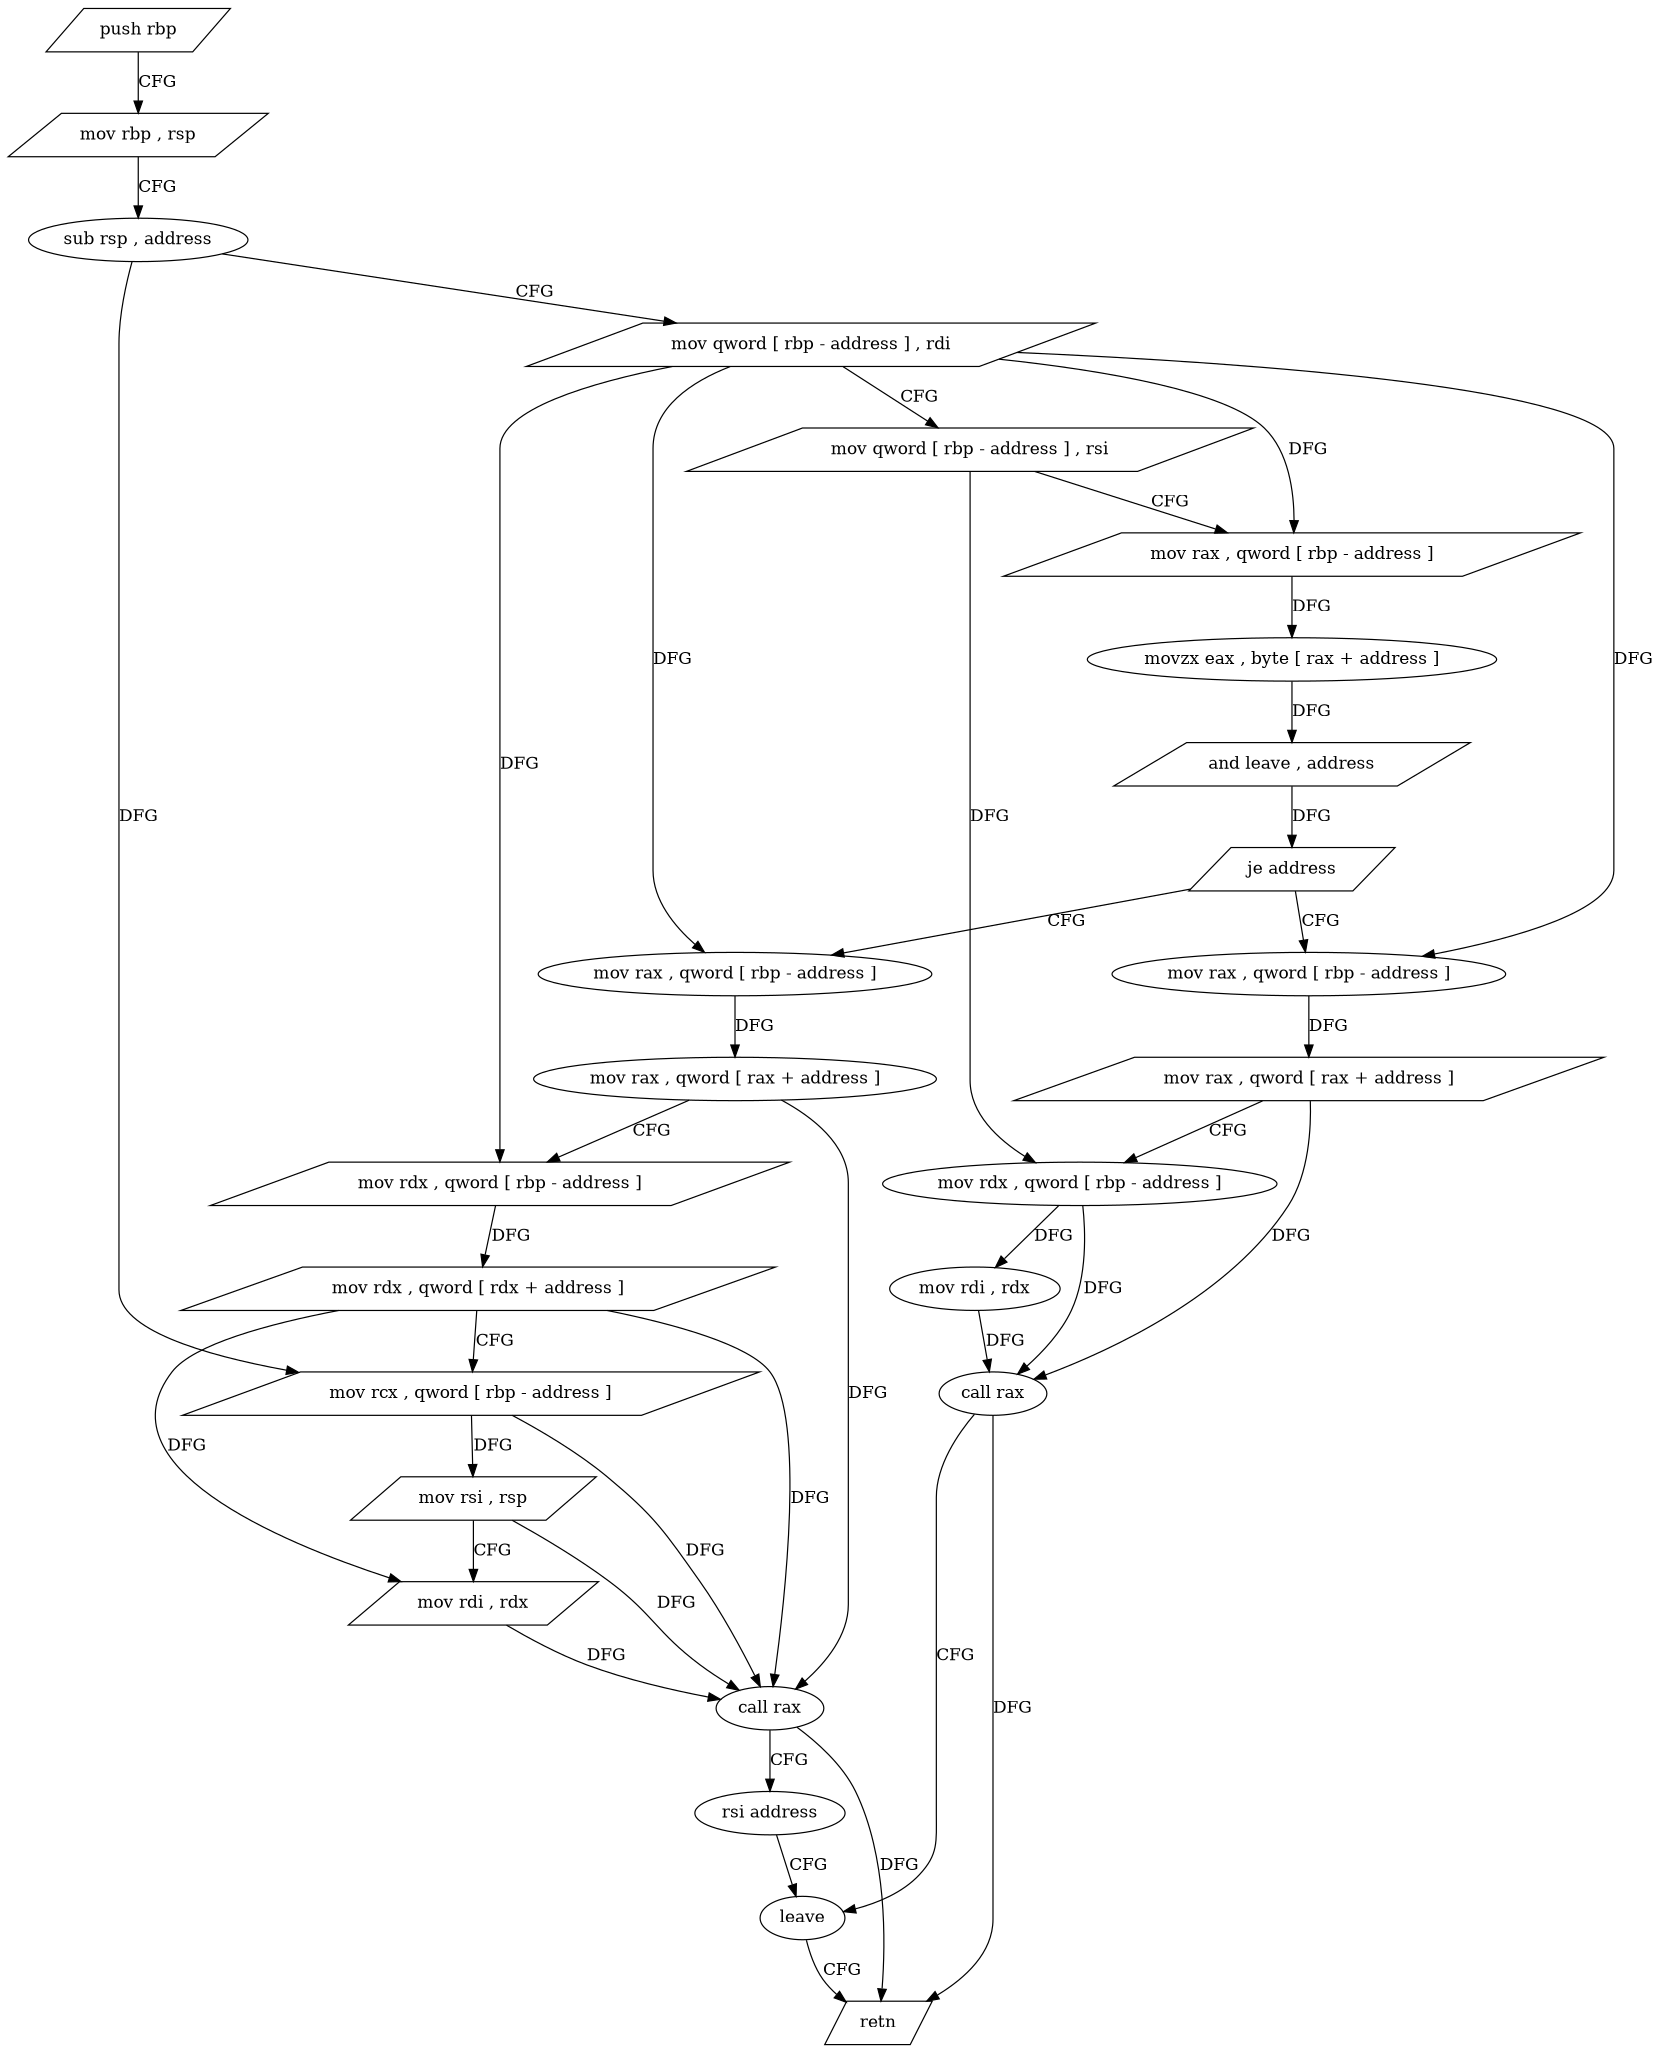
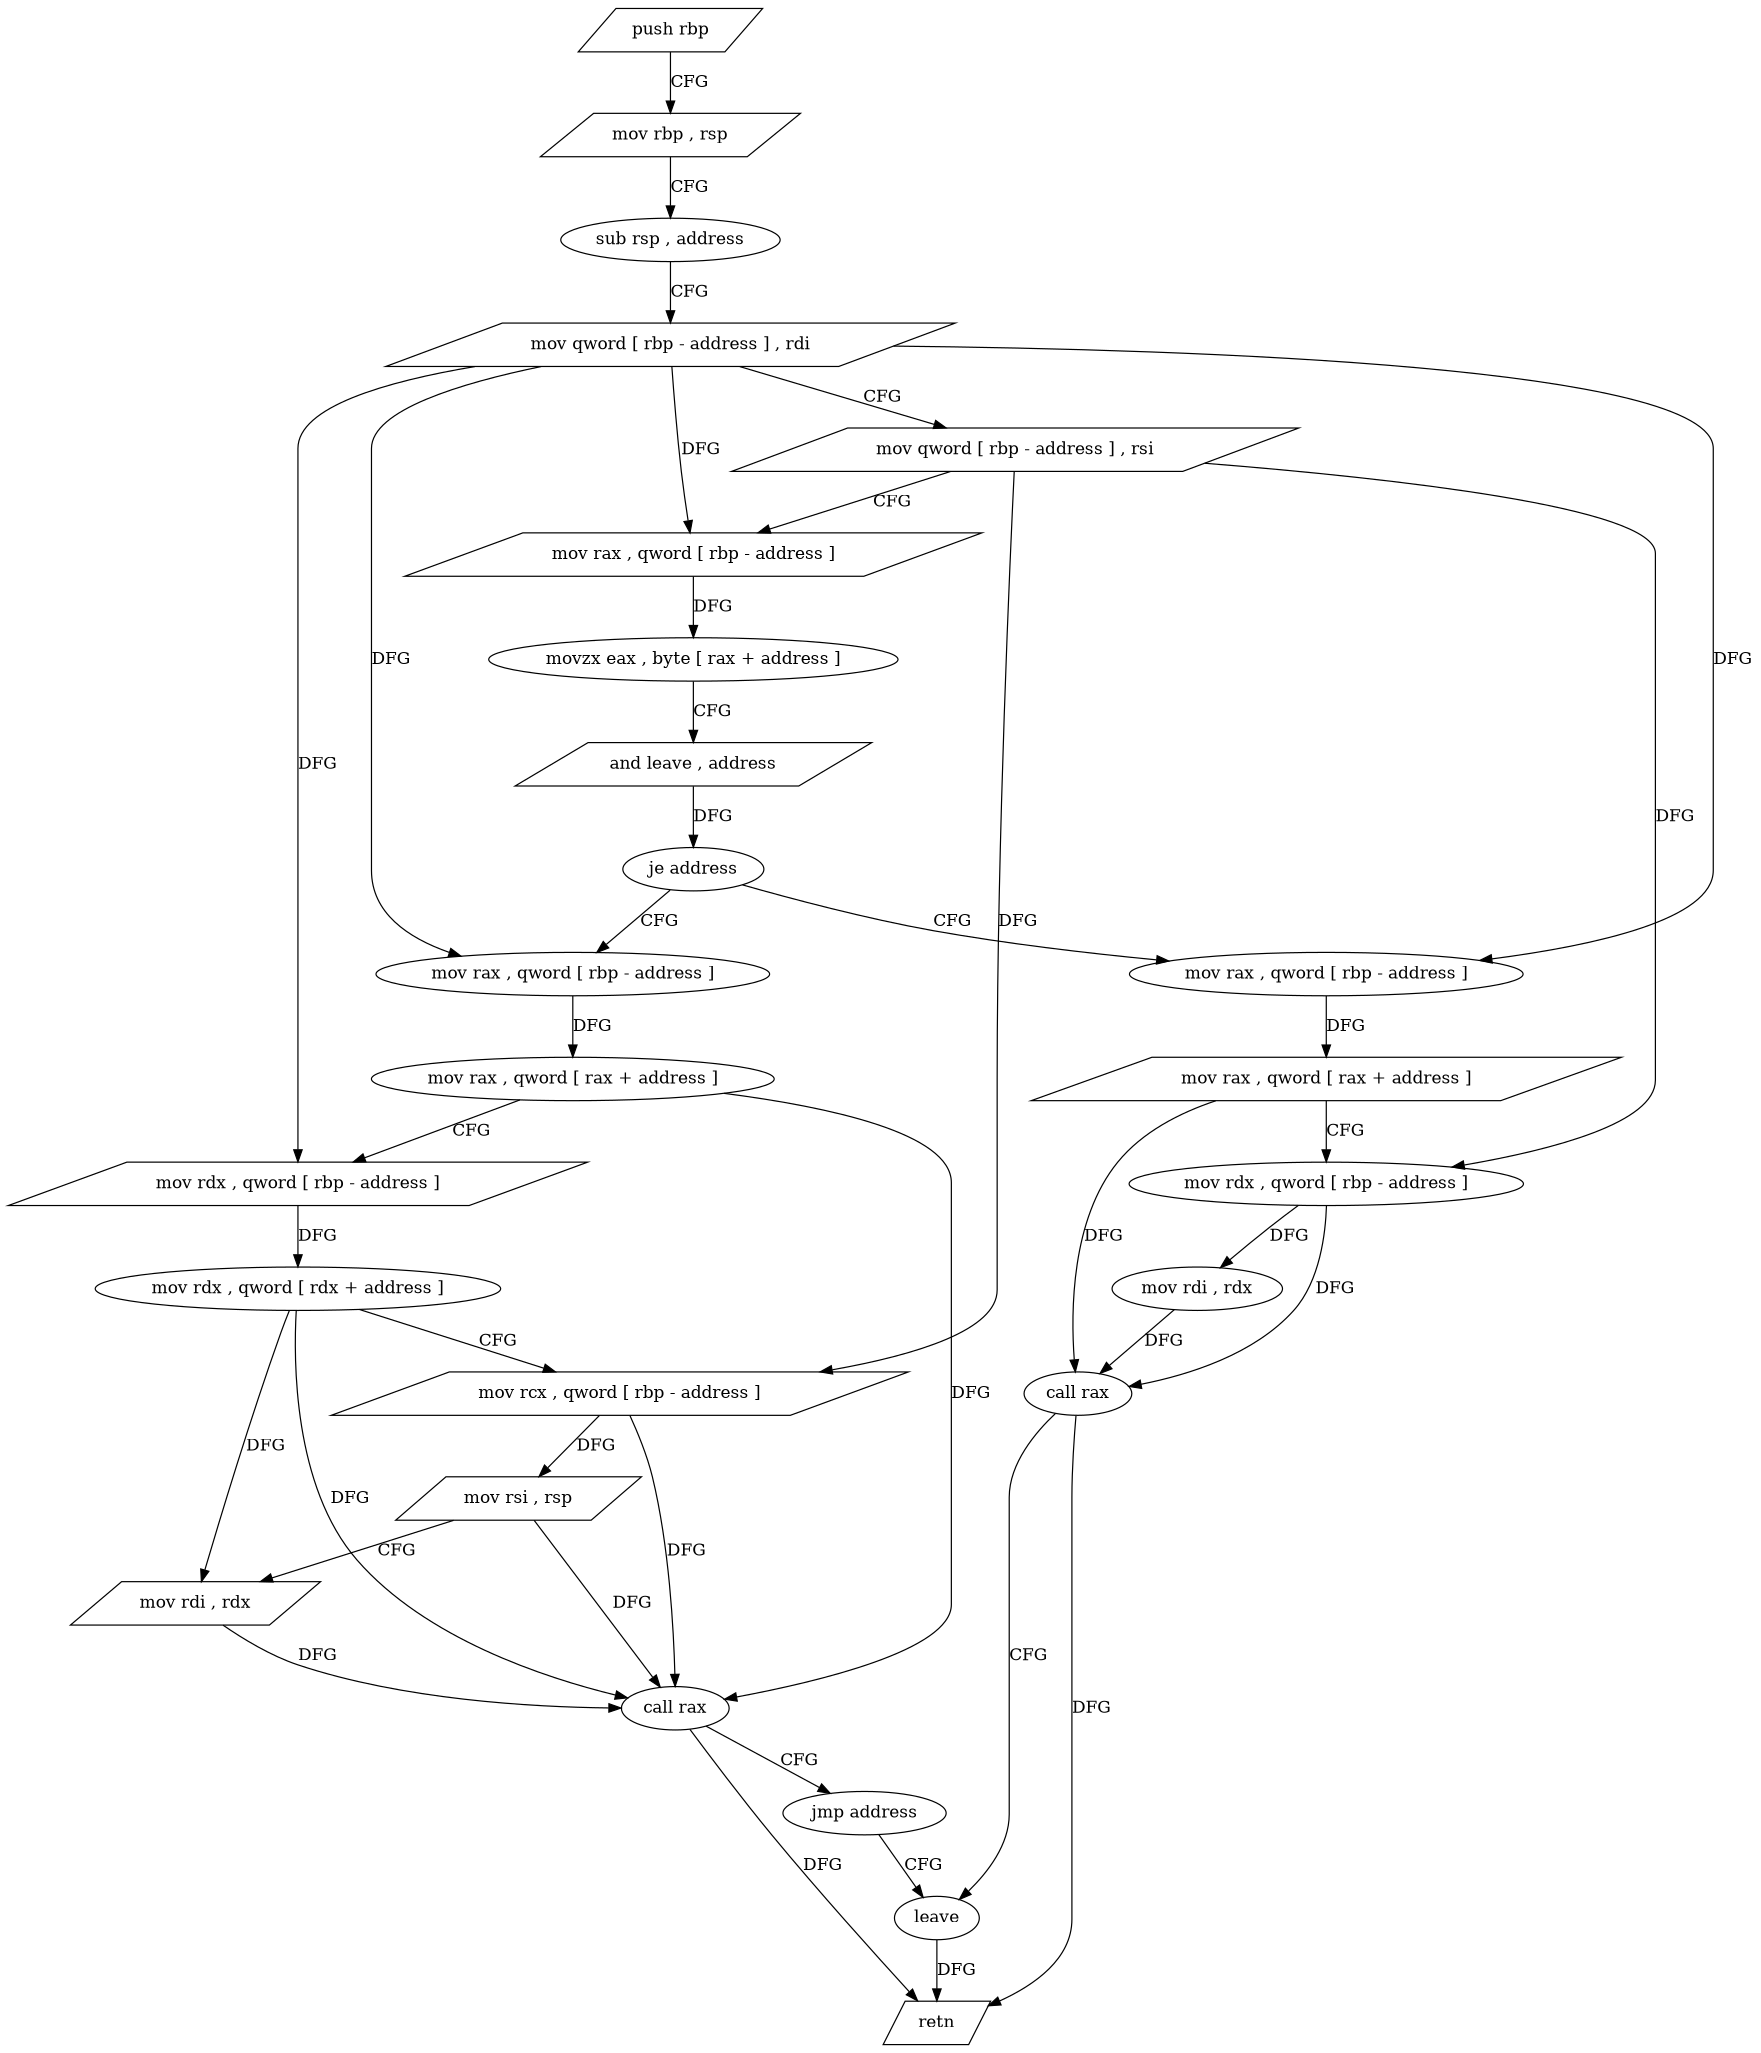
(1312, 712) -> (713, 712)
(1292, 869) -> (693, 869)
(119, 873) -> (998, 977)
(478, 1289) -> (298, 1289)
(770, 1813) -> (865, 1813)
(842, 1970) -> (957, 1970)
